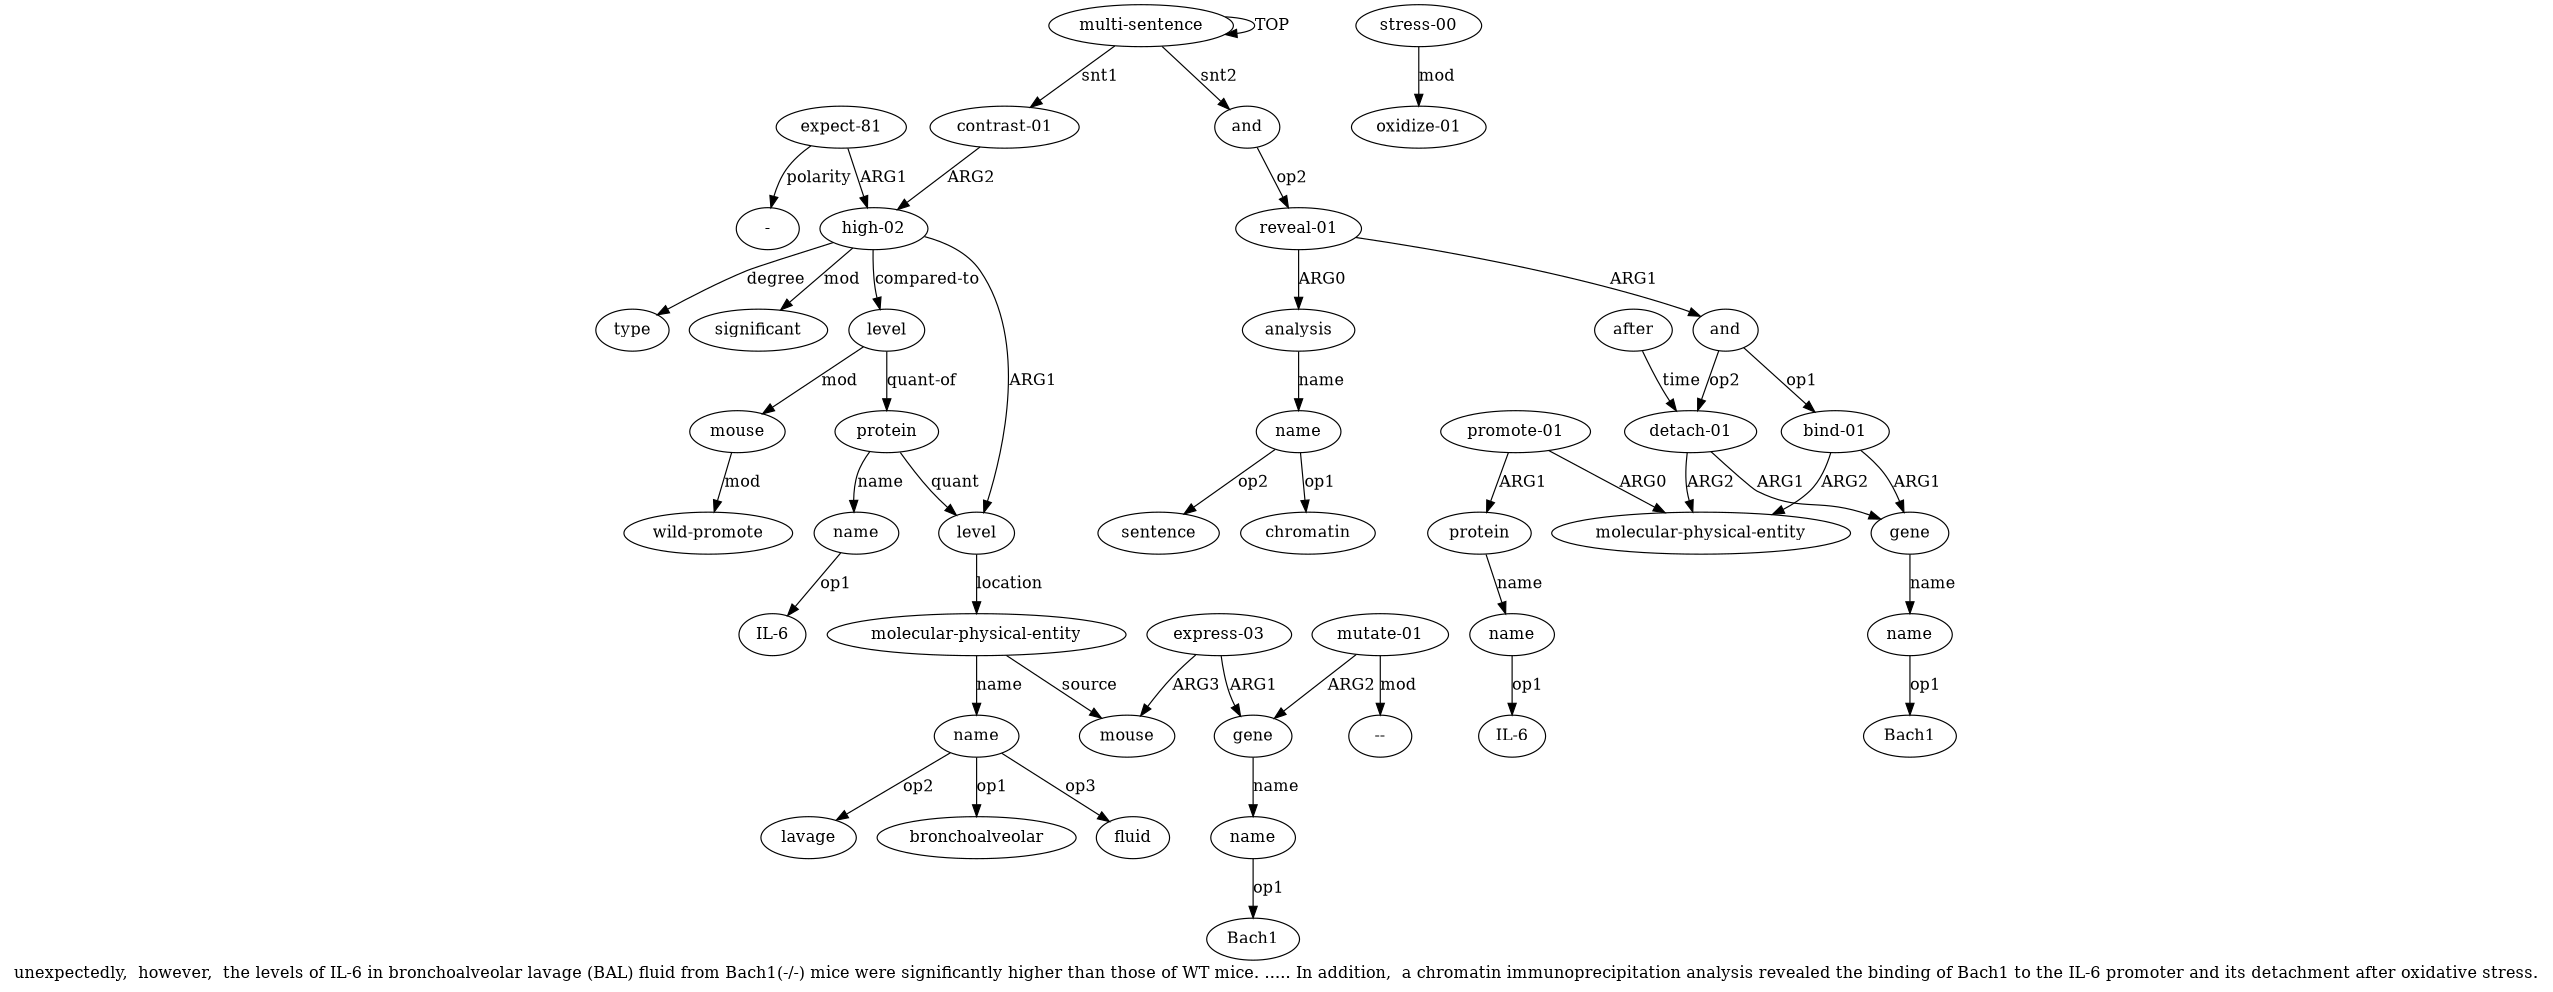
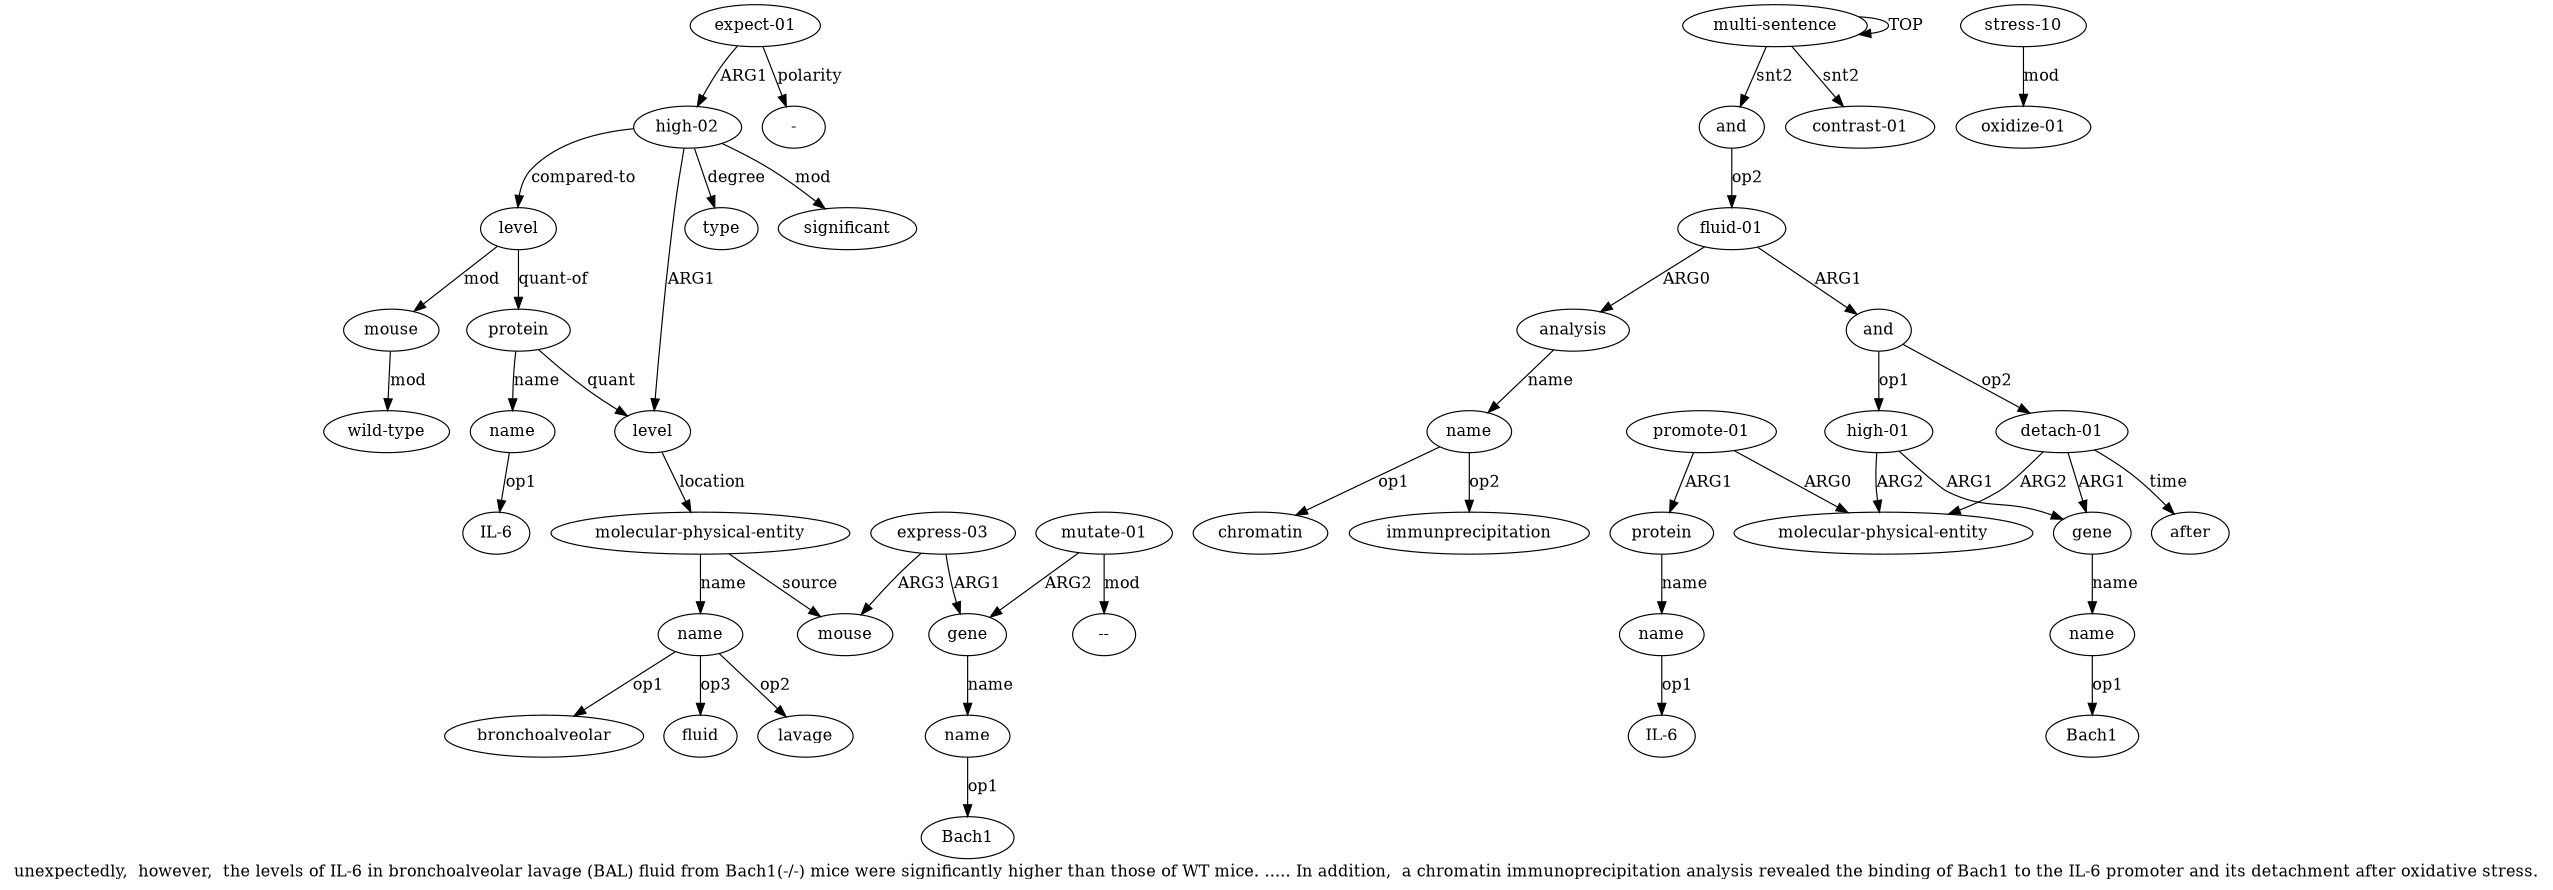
(1419, 26) -> (2023, 26)
(1100, 76) -> (1841, 76)
(841, 127) -> (755, 26)
(944, 175) -> none
(1299, 229) -> (1732, 229)
(1655, 377) -> (2132, 475)
(1835, 432) -> (1879, 432)
(708, 533) -> (387, 432)
(1159, 533) -> (1469, 533)
